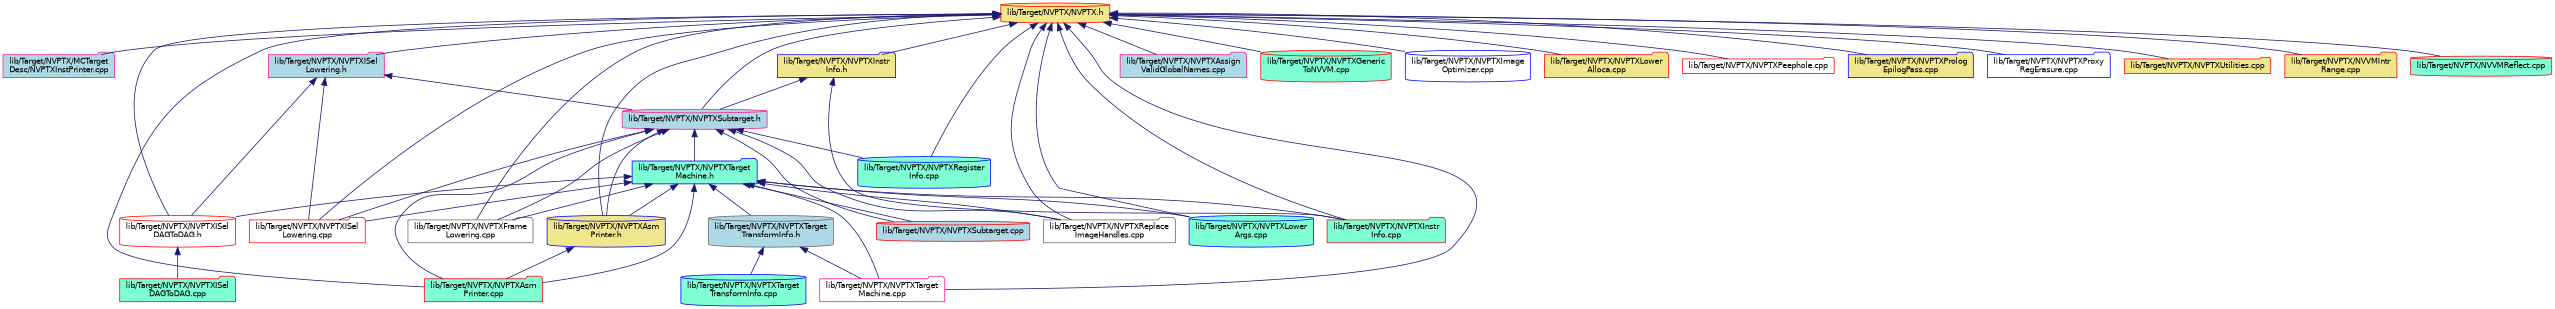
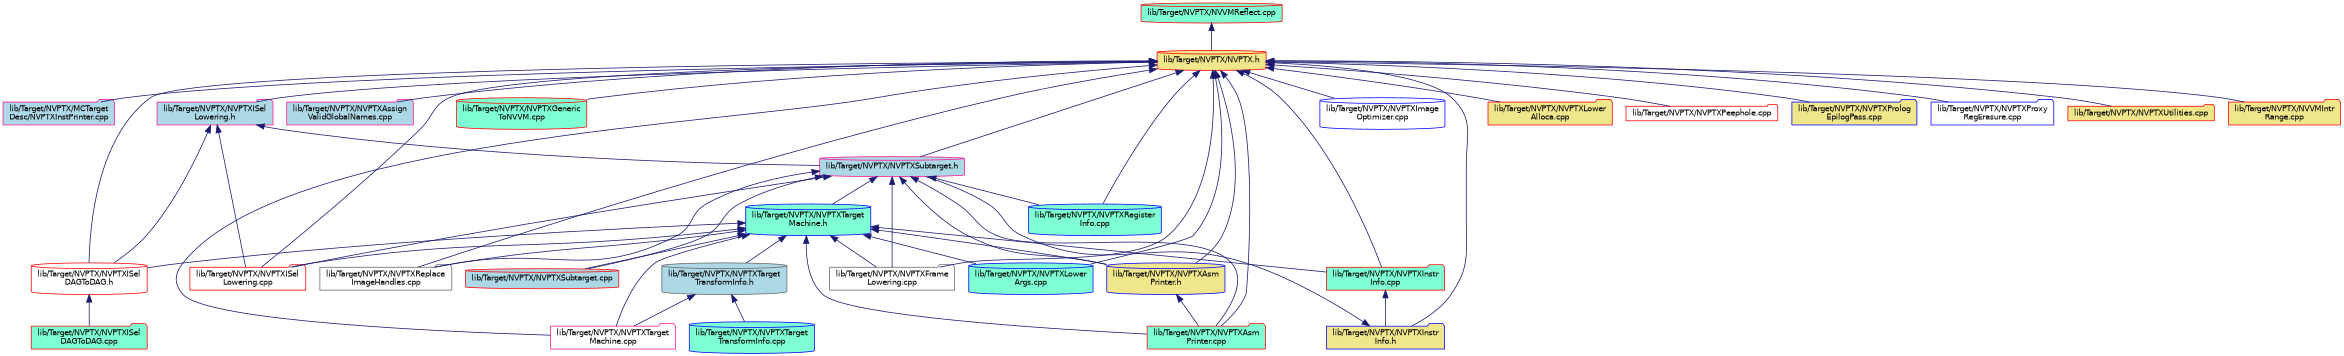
(1780, 23) -> (1212, 41)
(695, 172) -> (808, 220)
(1042, 212) -> (1385, 312)
